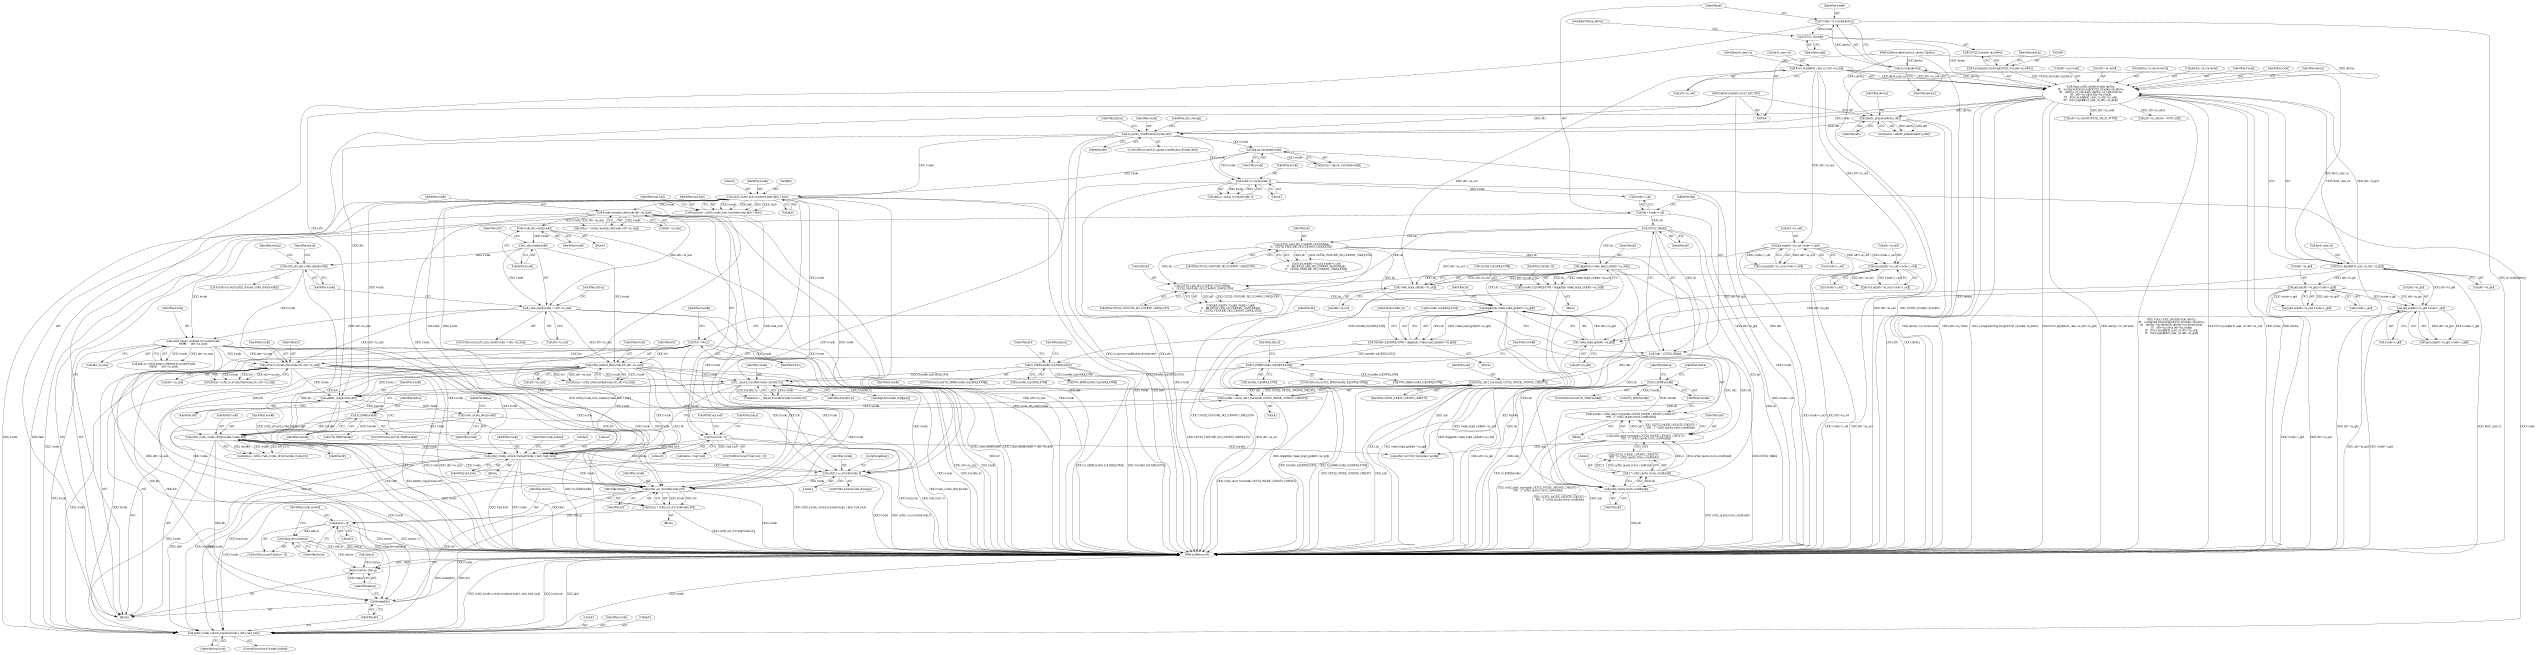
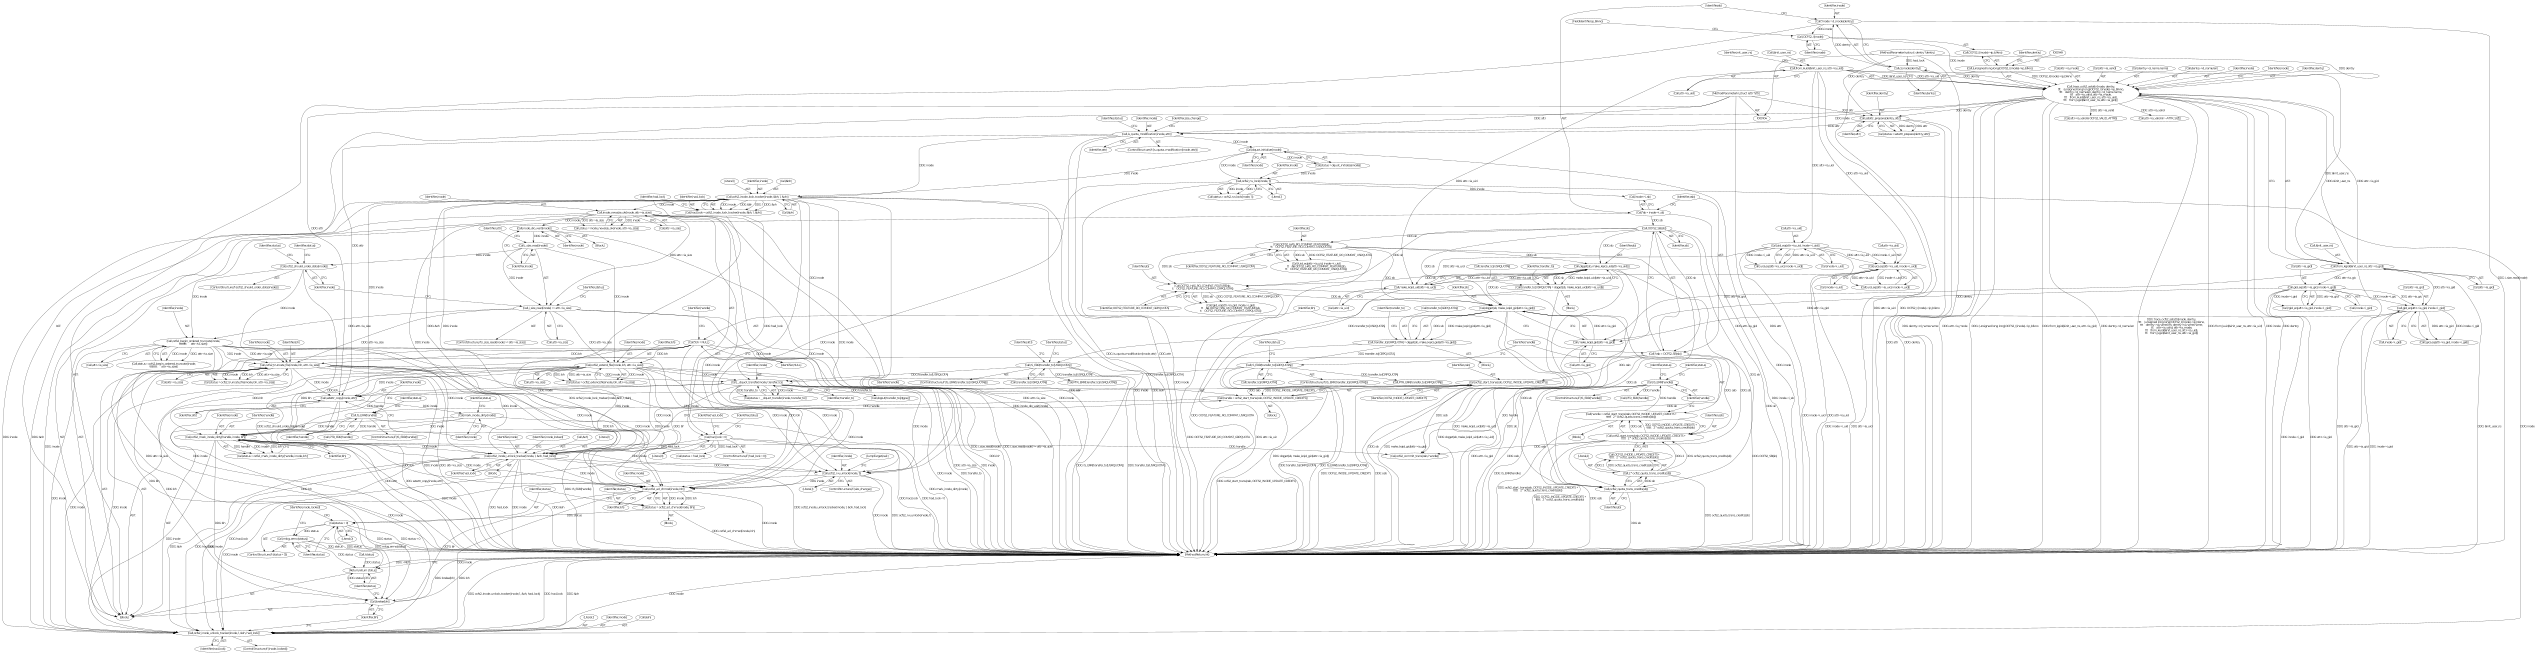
(1915, 61) -> (1915, 61)
(1213, 149) -> (1296, 173)
none -> (1480, 245)
(2513, 278) -> (2513, 278)
(449, 547) -> (449, 547)
